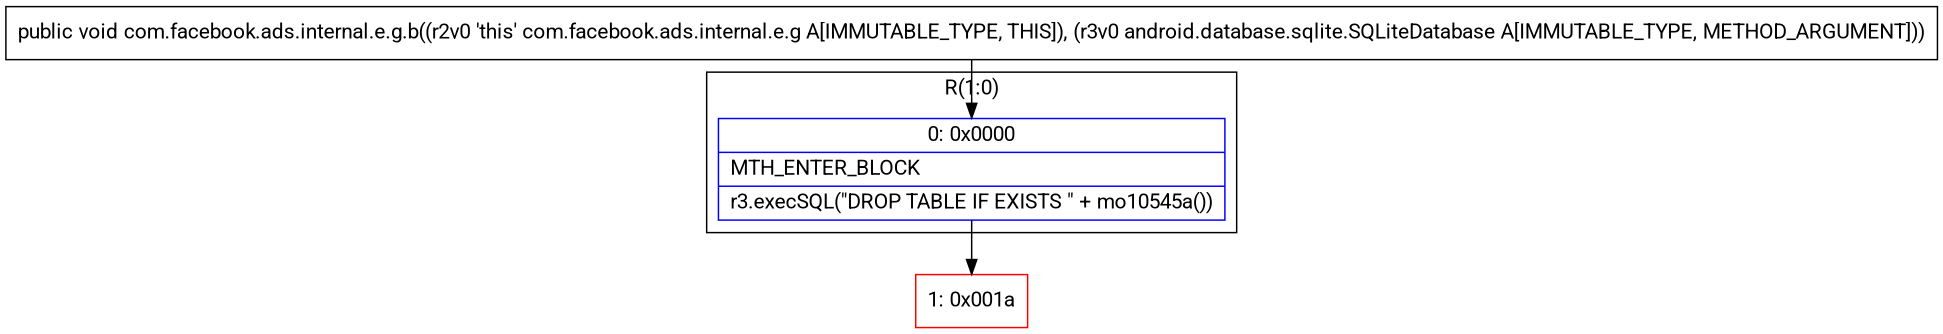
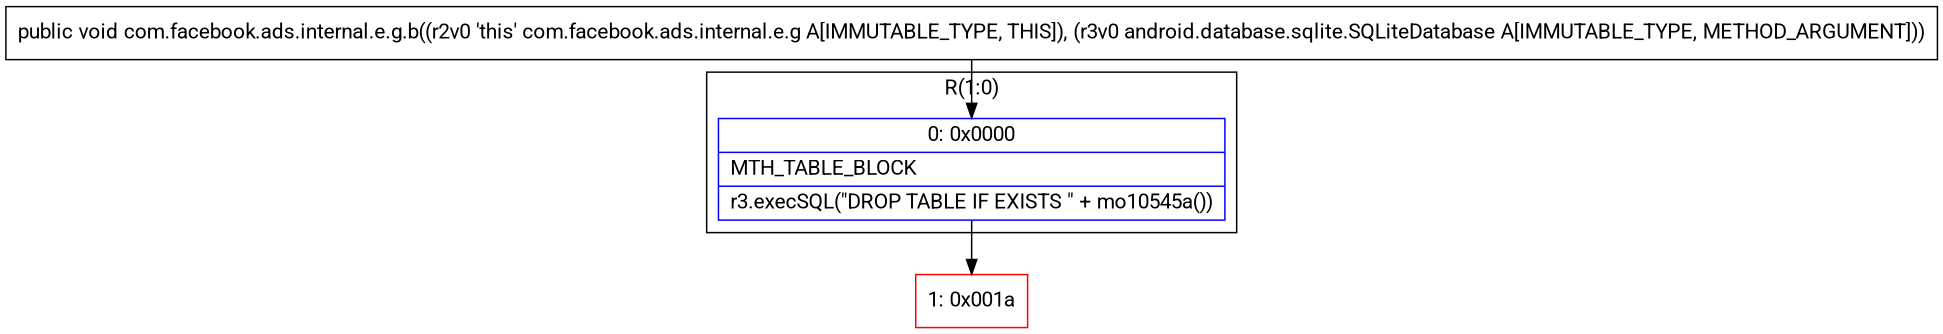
(826, 169) -> (824, 169)
